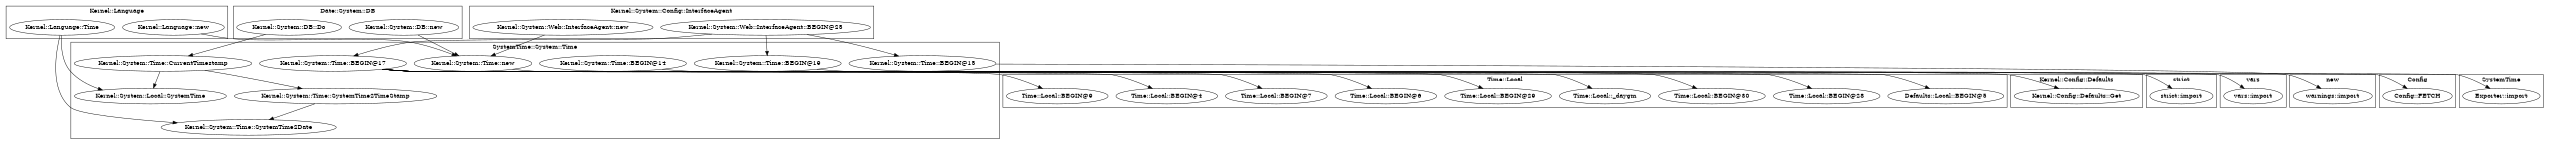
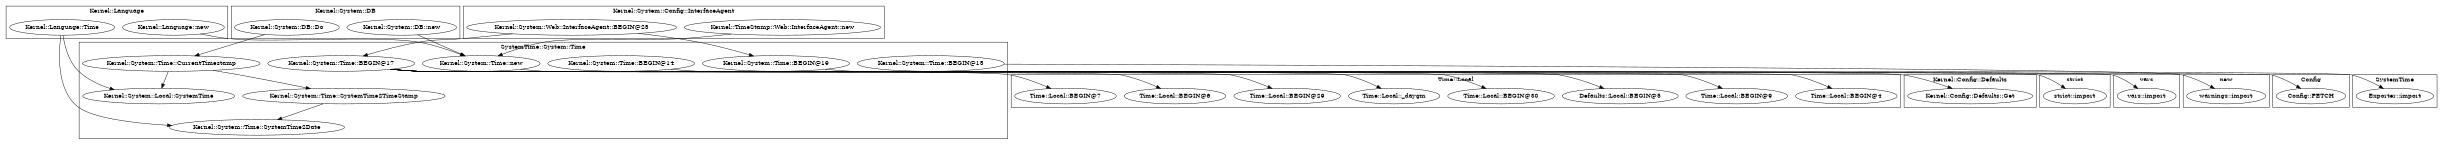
(348, 11) -> (346, 11)
(563, 27) -> (782, 27)
(857, 45) -> none
(1827, 96) -> none
